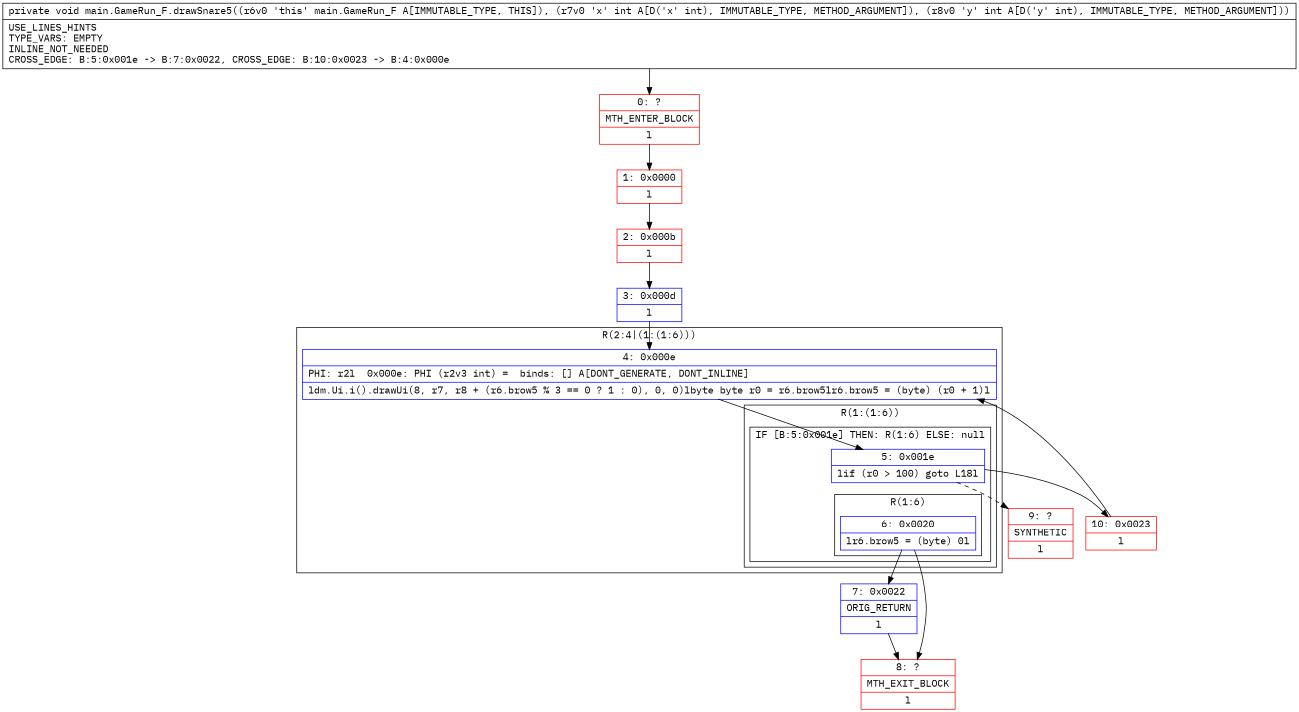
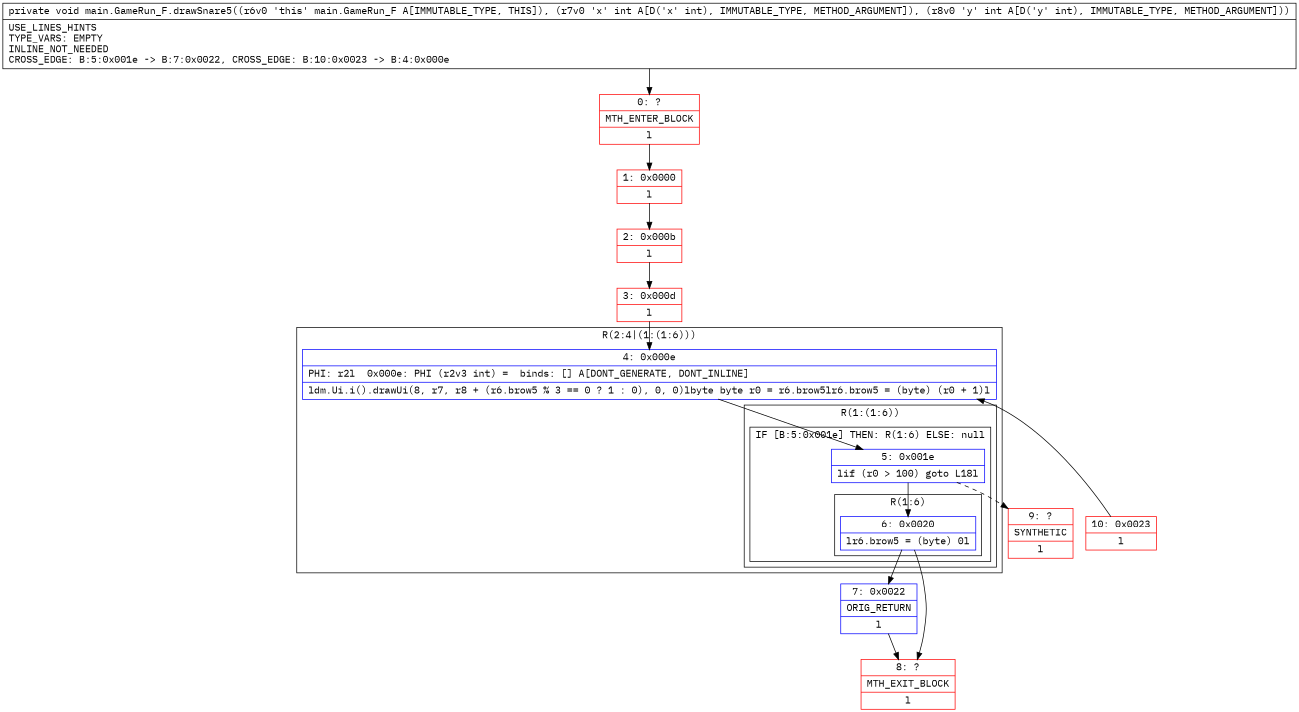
(649, 305) -> (649, 305)
(1047, 482) -> (908, 499)
